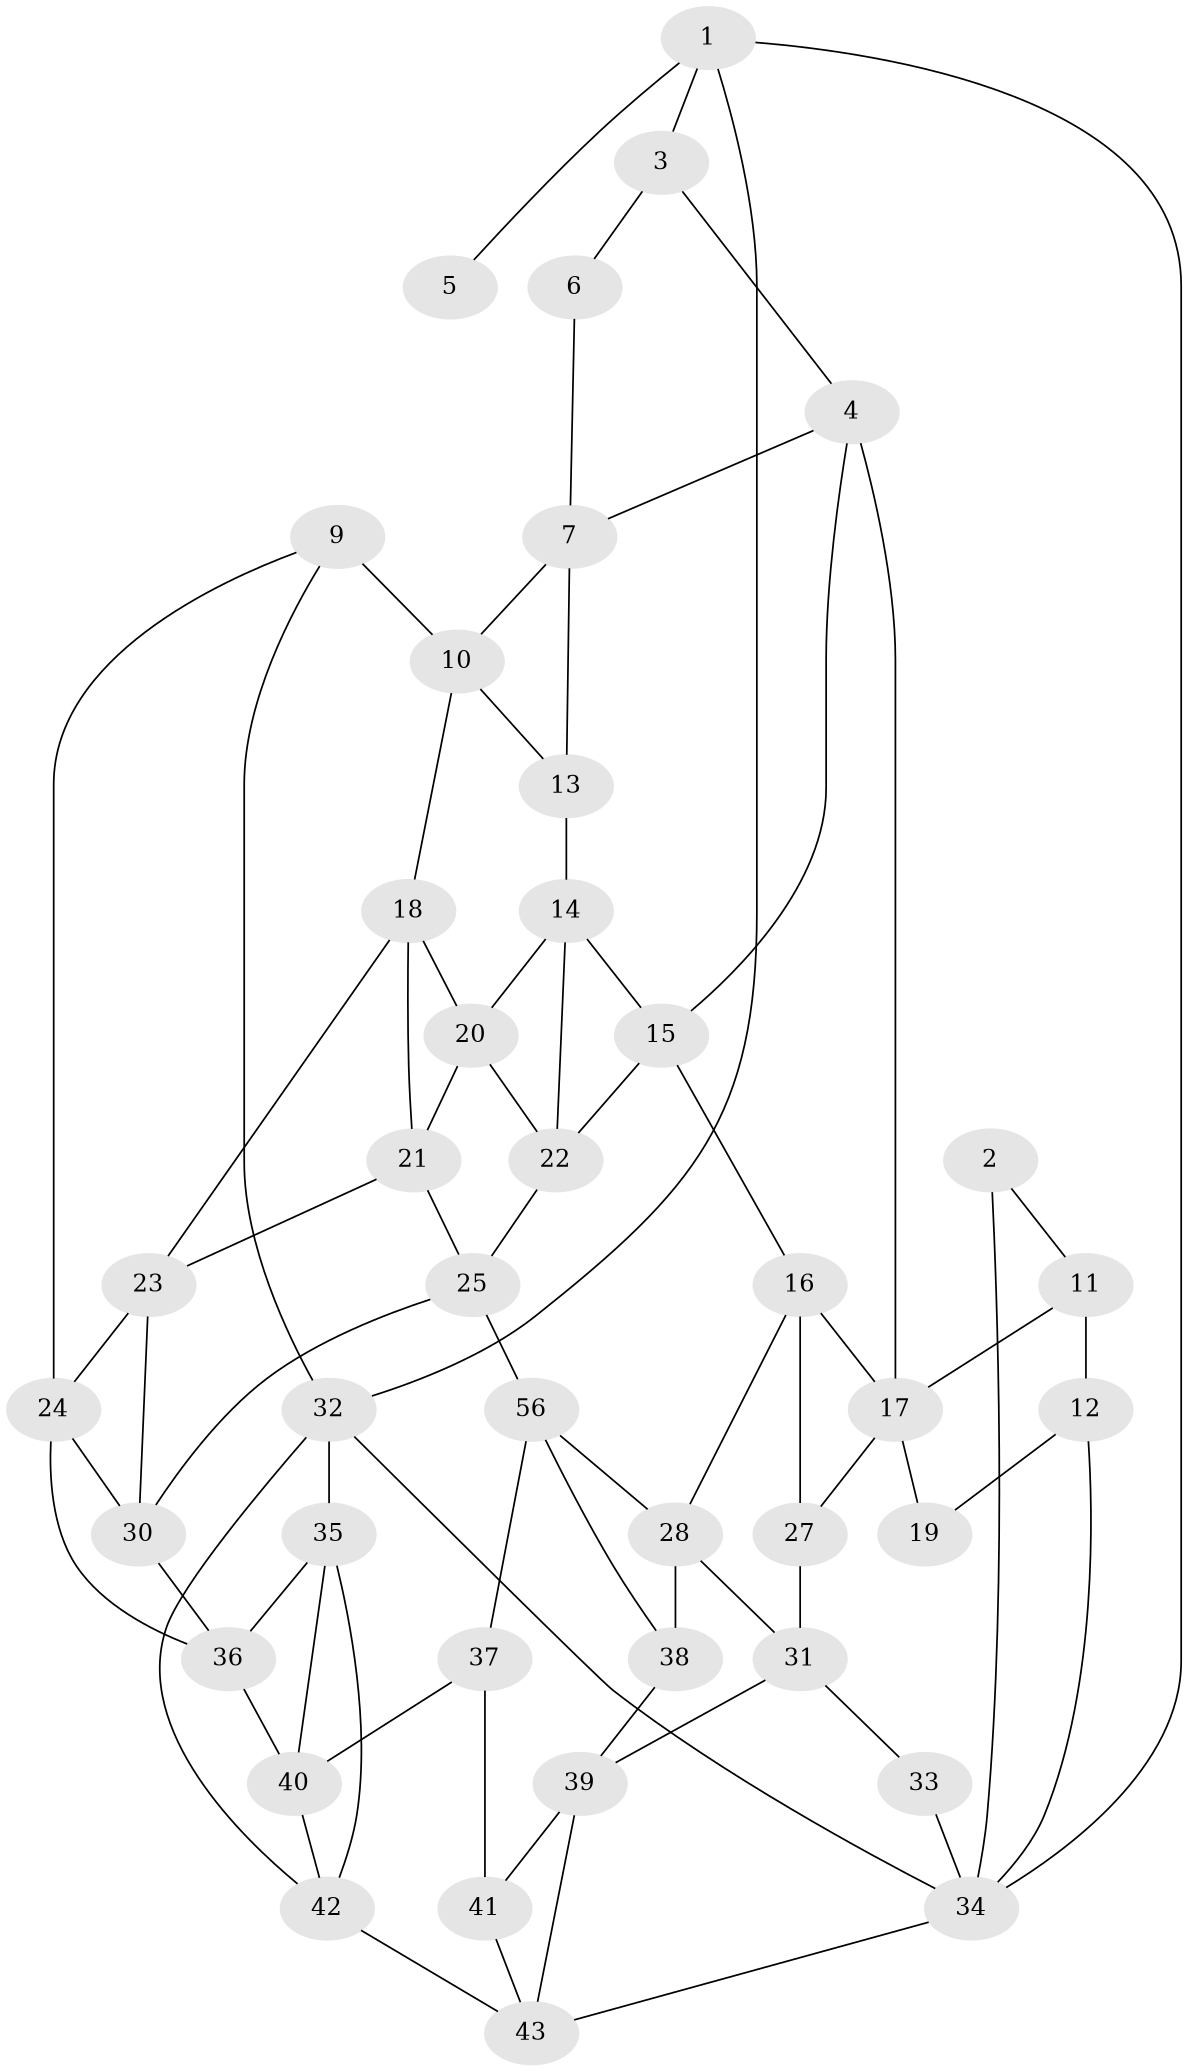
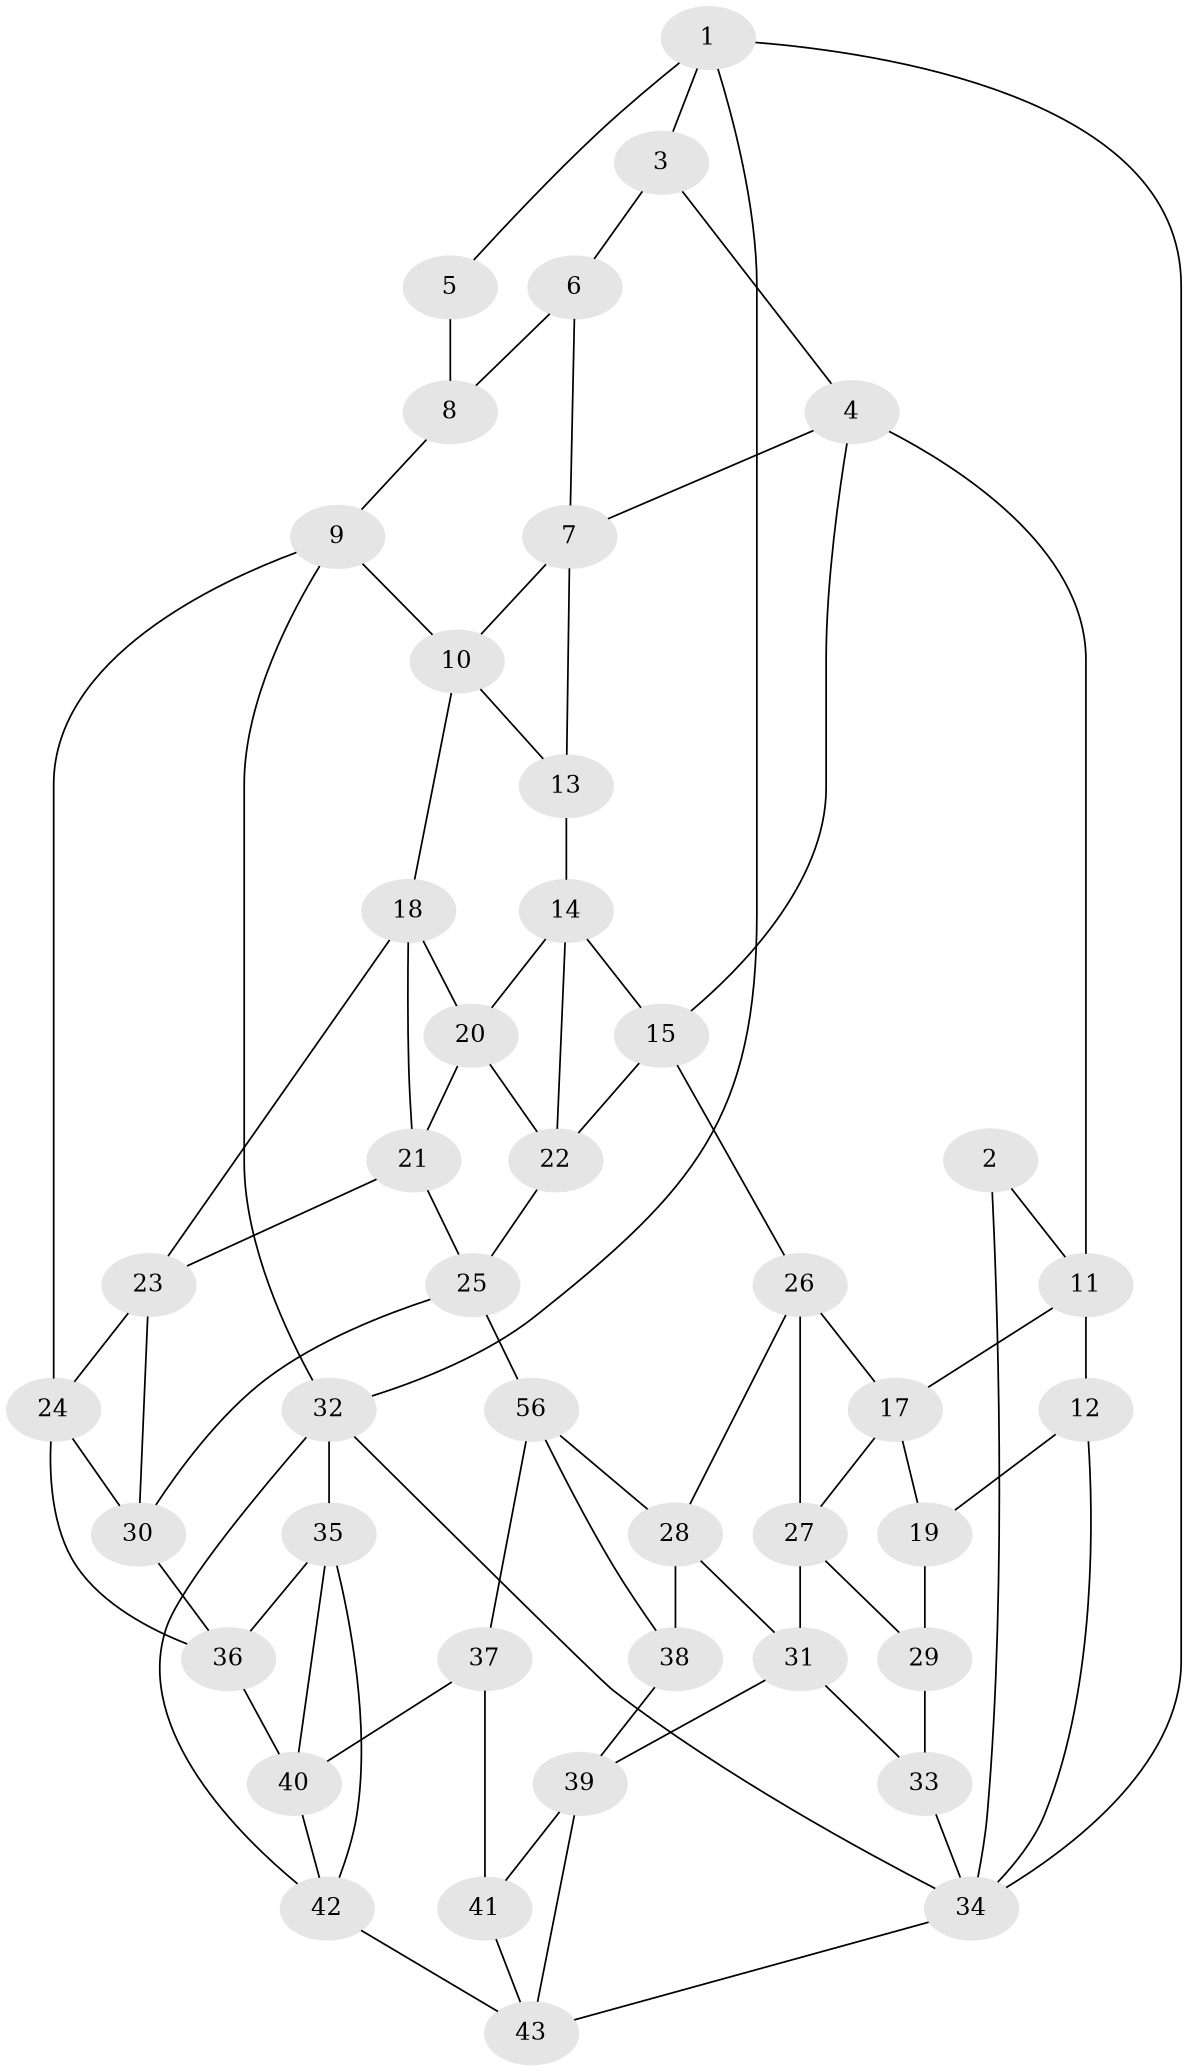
none -> (450, 412)
(895, 909) -> (1086, 799)
(800, 1285) -> (800, 1285)
none -> (925, 1659)
